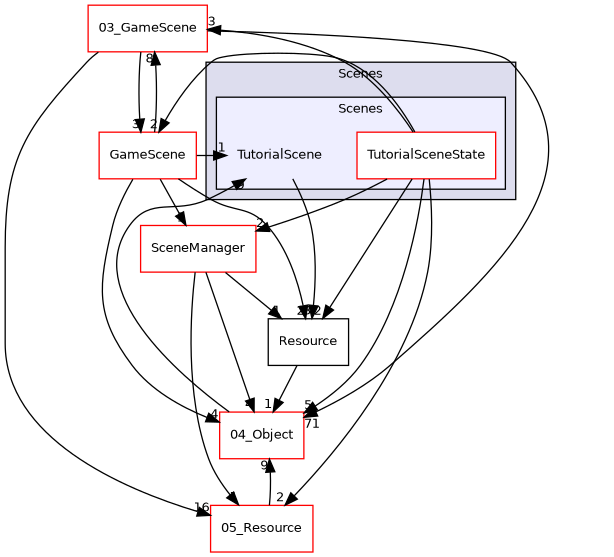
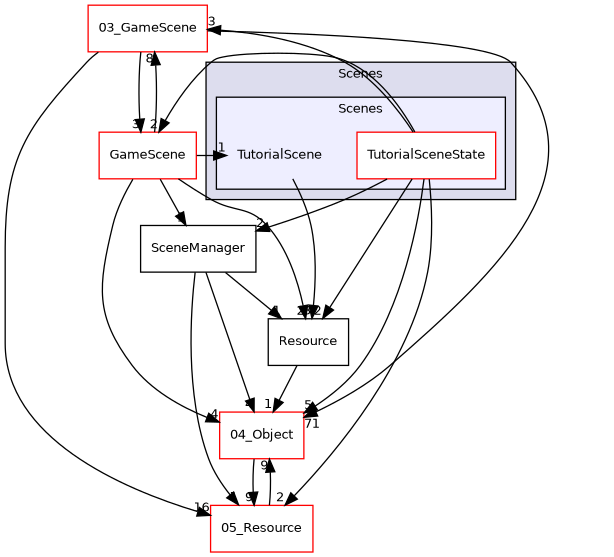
(198, 249) -> (198, 249)
(119, 282) -> (253, 476)
